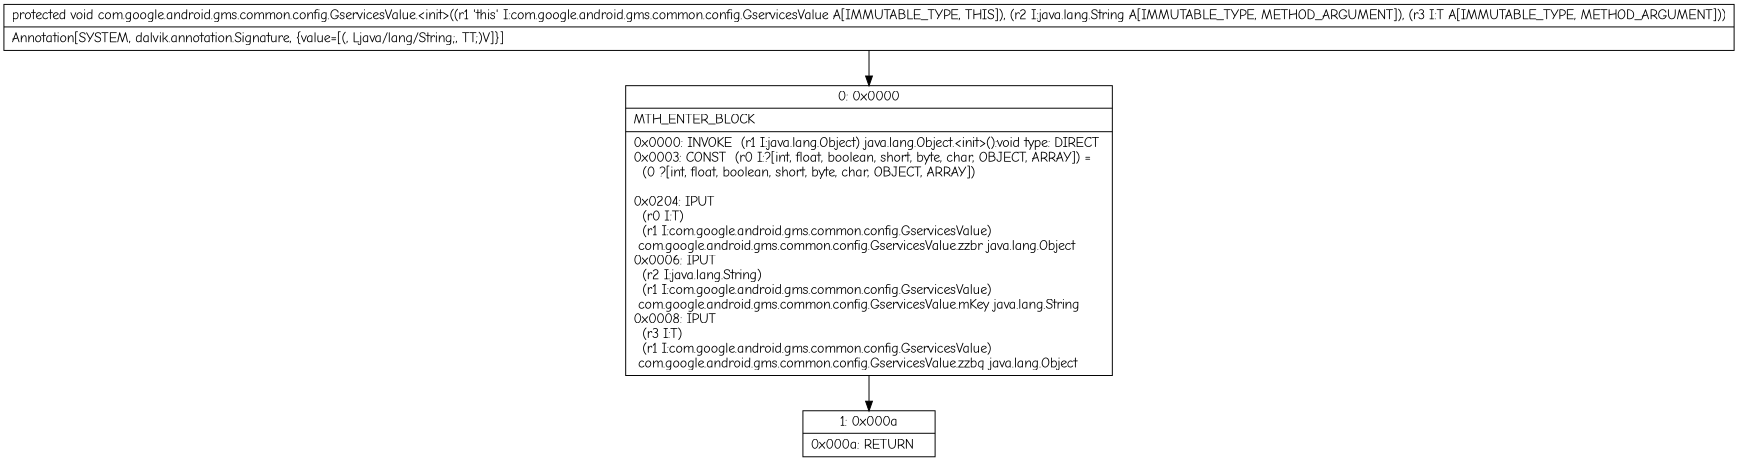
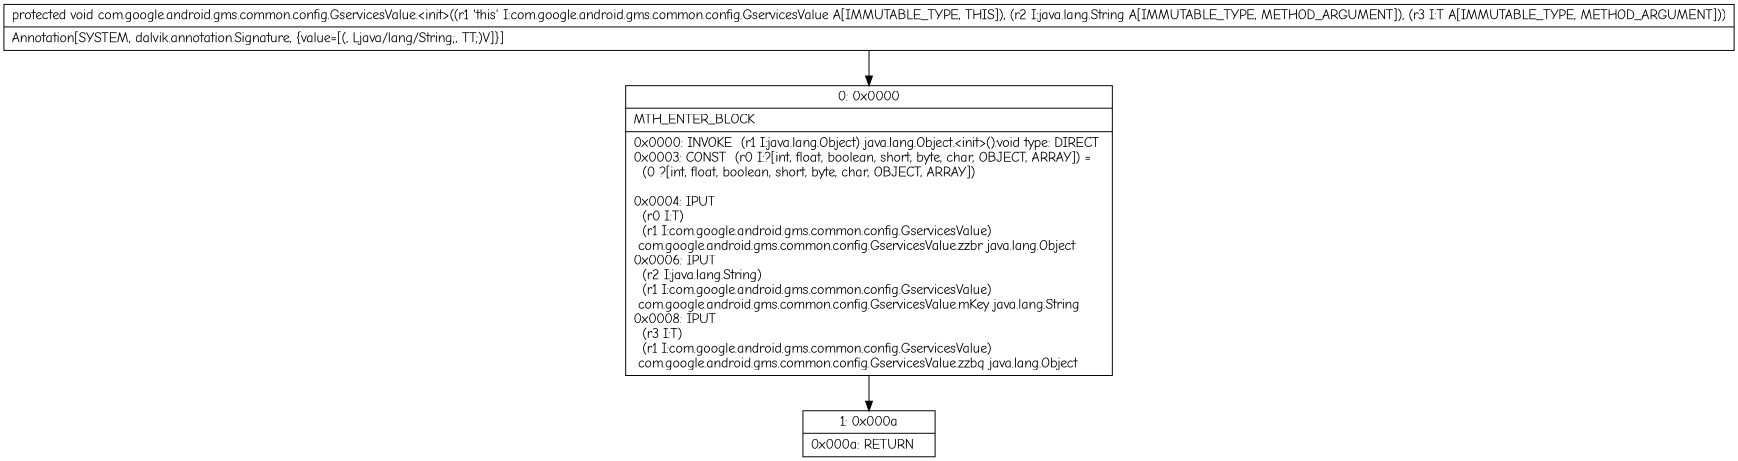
(679, 202) -> (679, 202)
